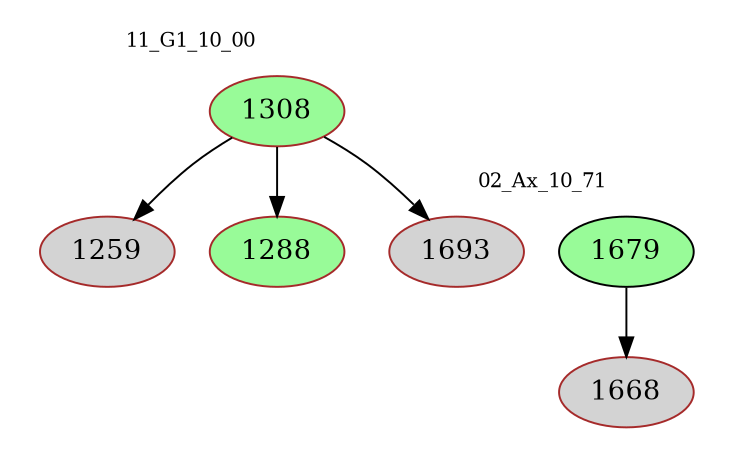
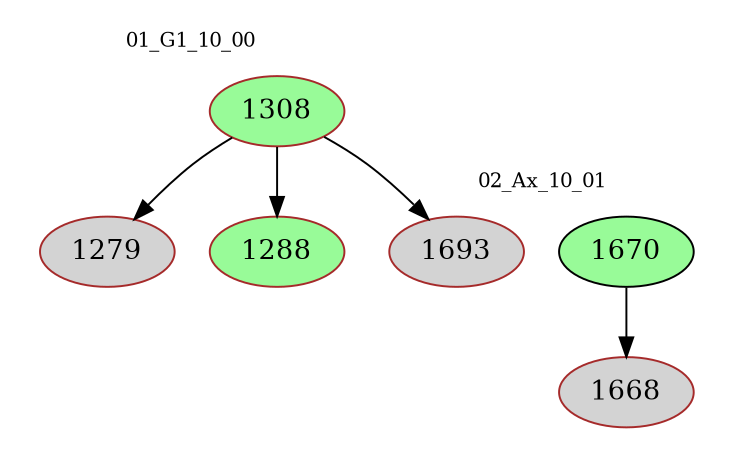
(191, 42) -> (191, 42)
(542, 182) -> (542, 182)
(107, 252) -> (107, 252)
(626, 252) -> (626, 252)
